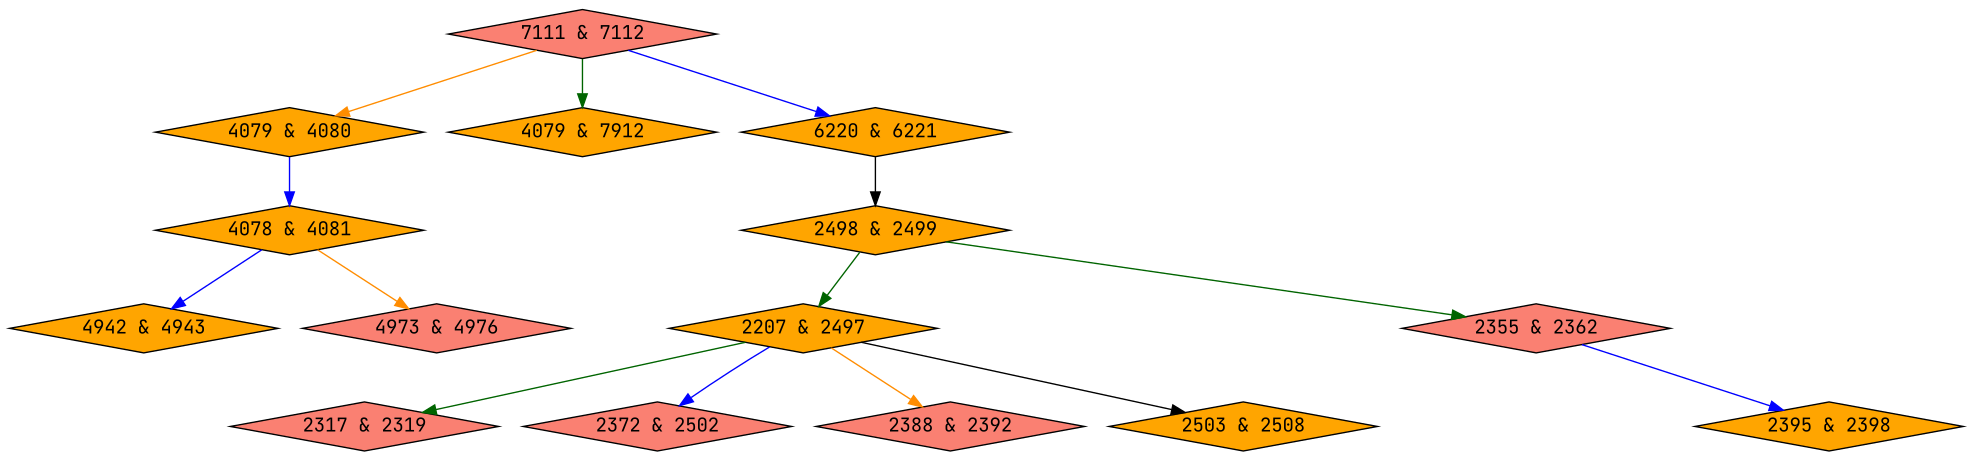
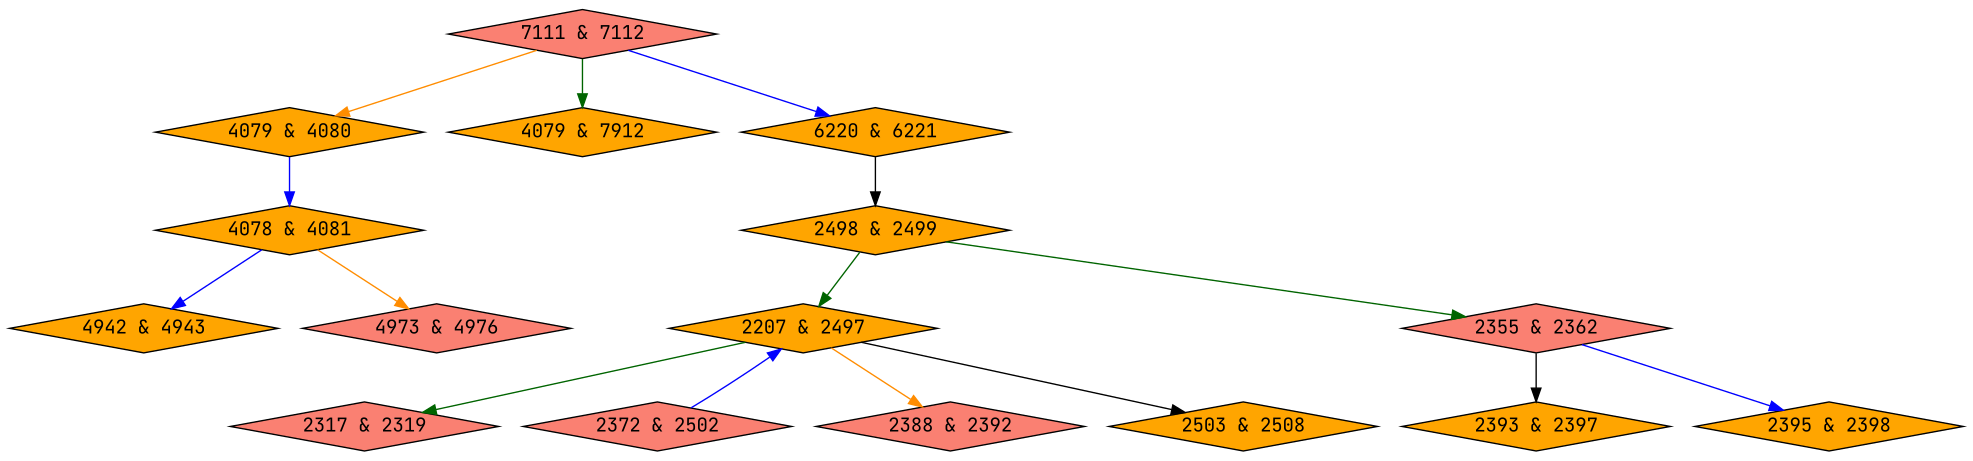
(730, 372) -> (731, 383)
none -> (1536, 426)
